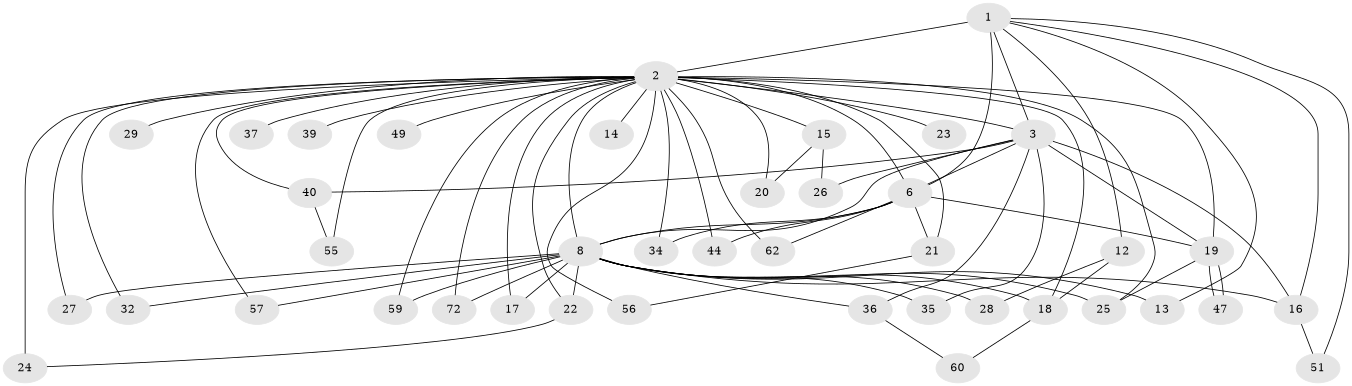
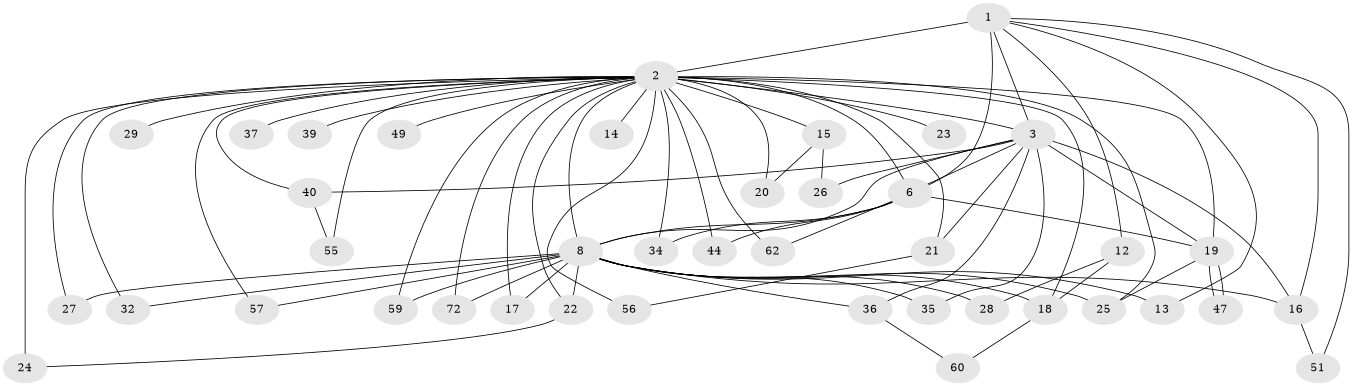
(921, 222) -> (983, 193)
